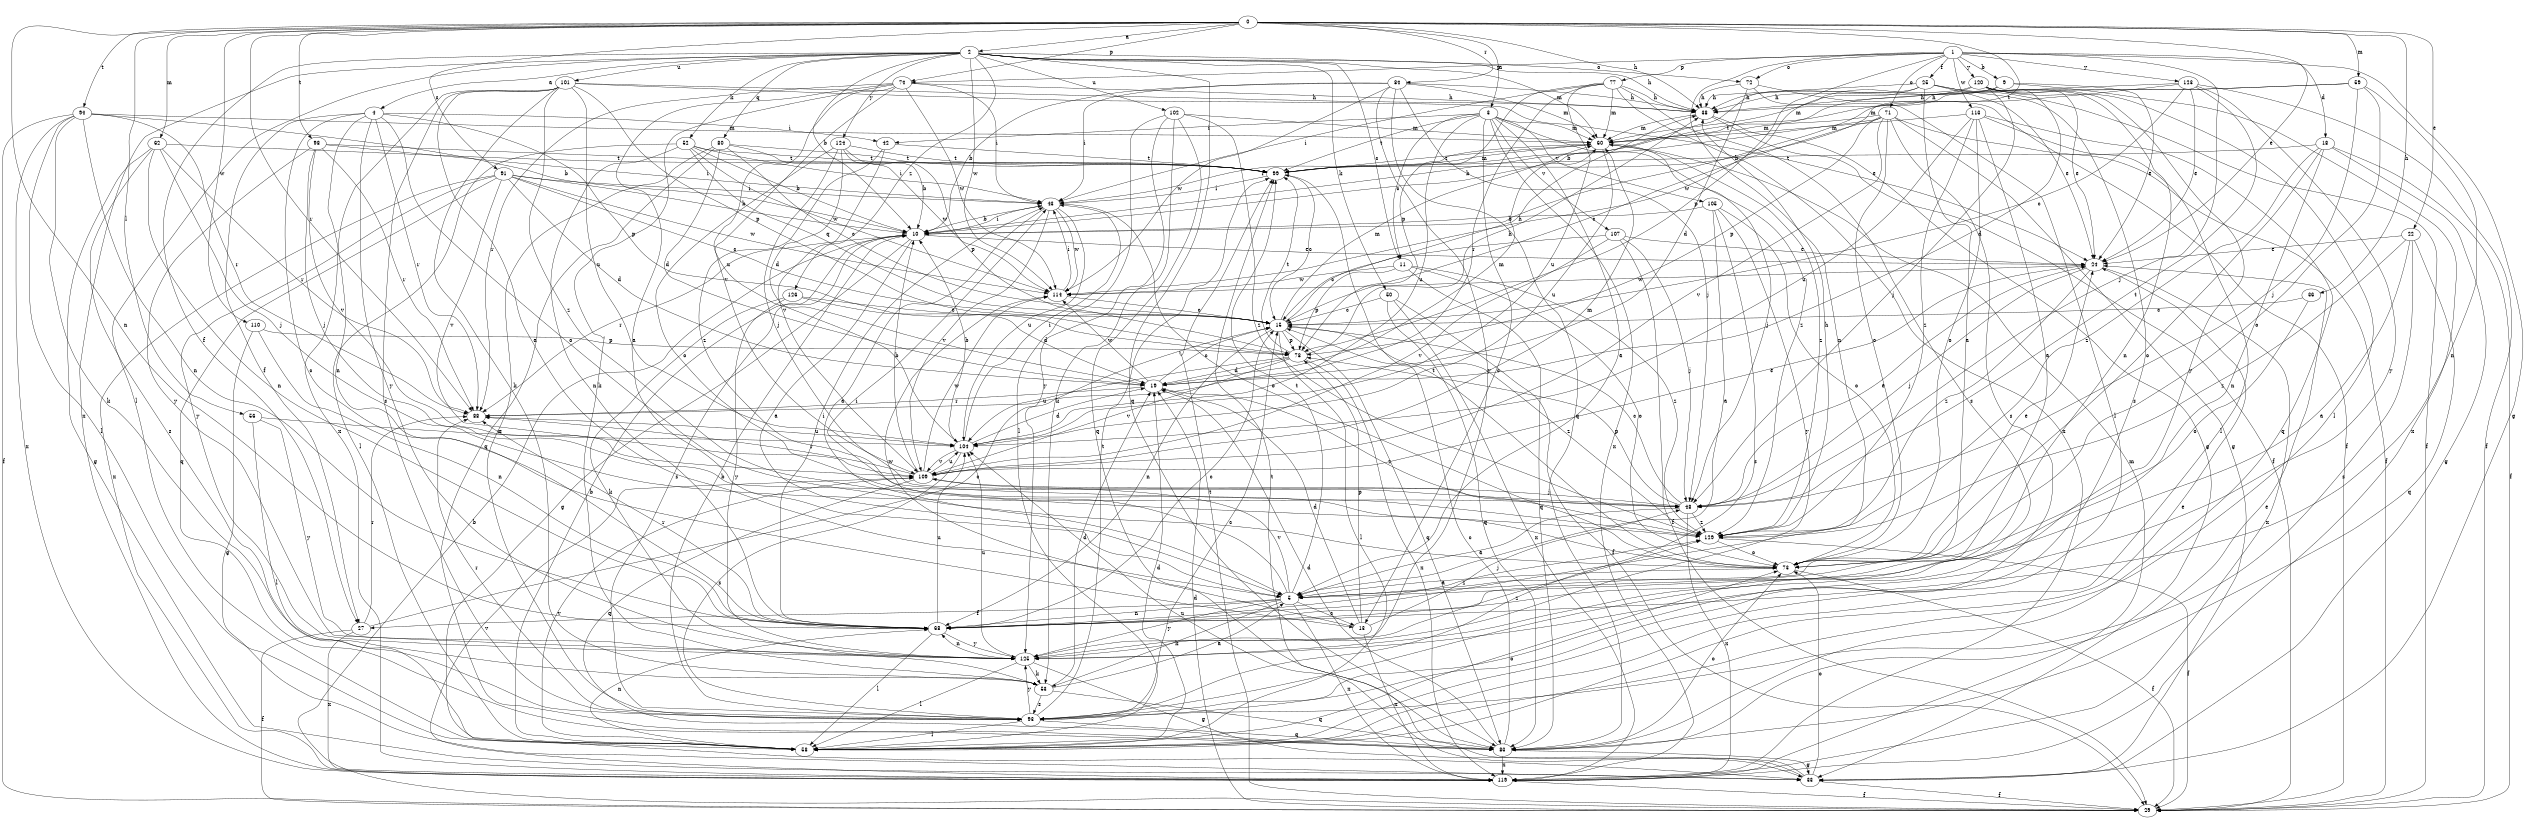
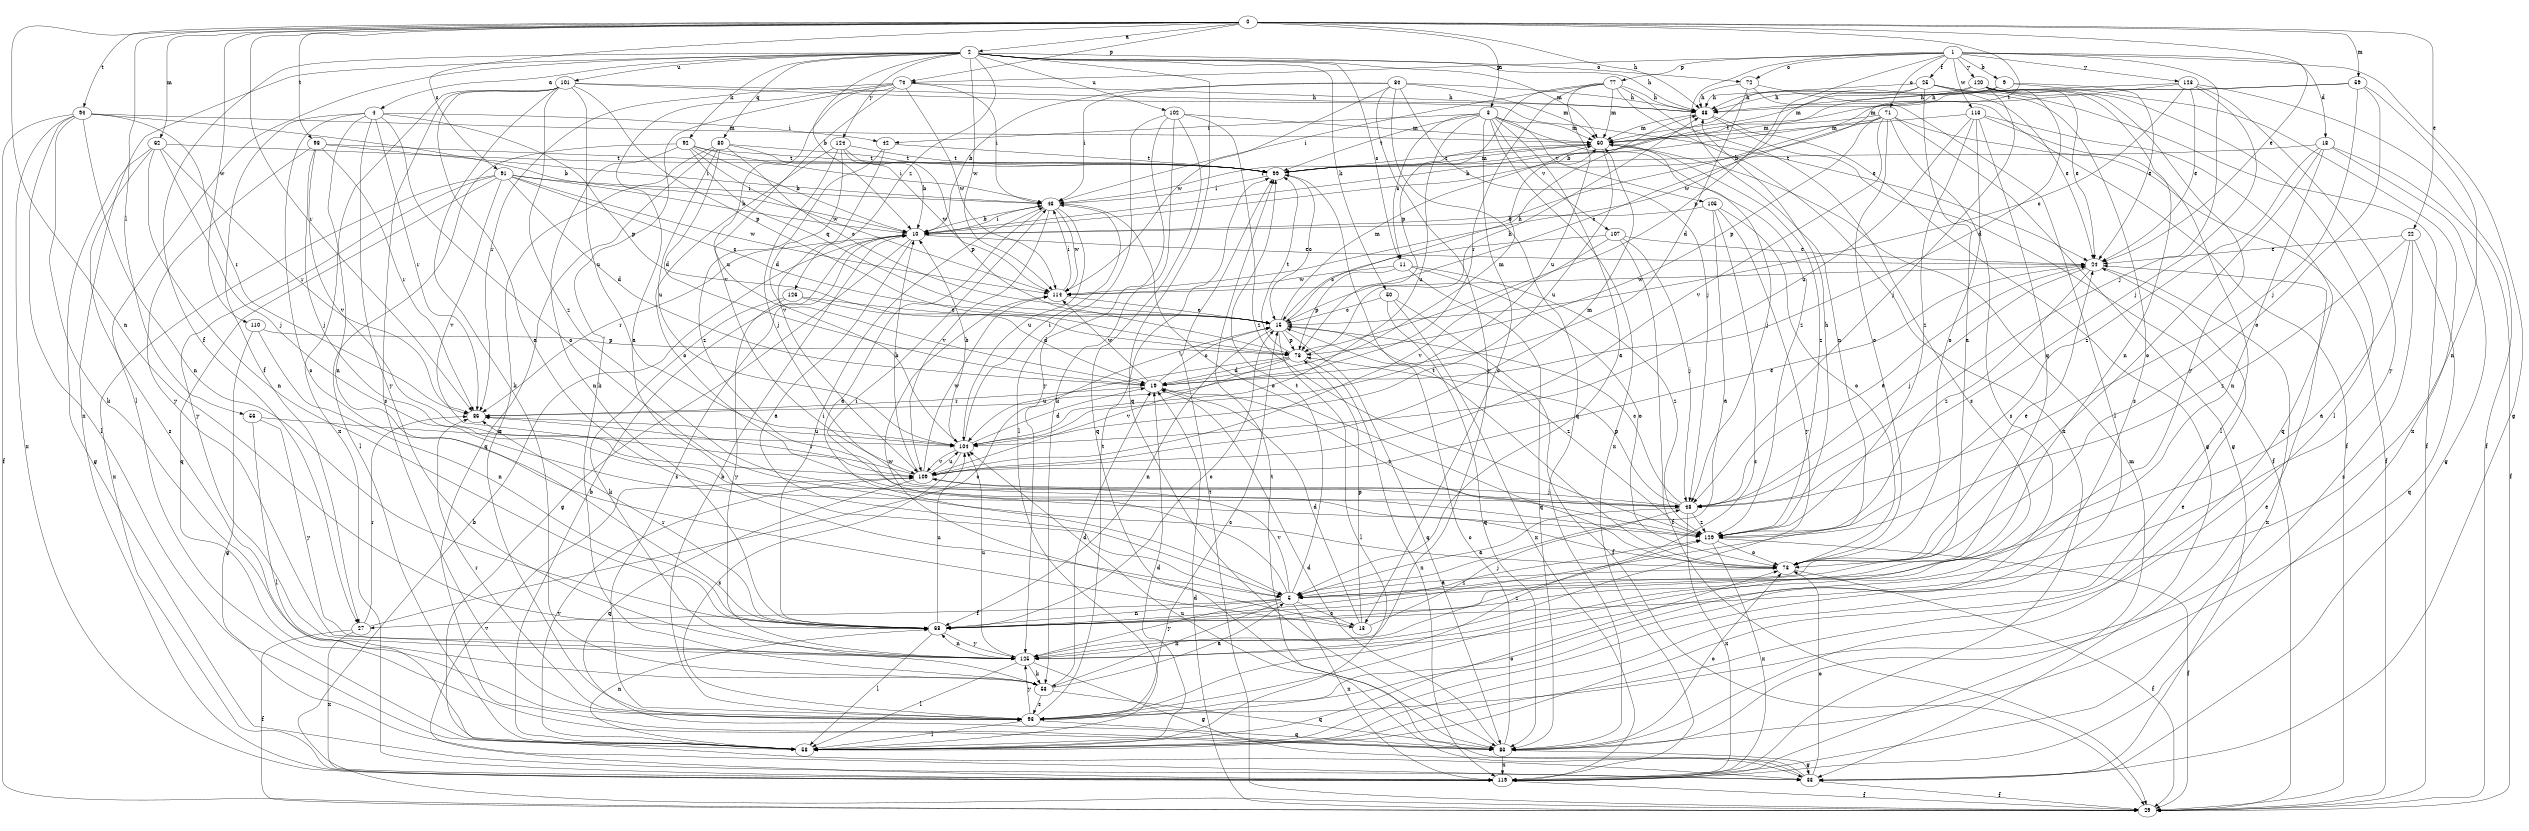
(1422, 37) -> none
(686, 144) -> (686, 144)
(2136, 295) -> (2136, 295)
(2311, 295) -> none
(2048, 356) -> (2048, 356)
none -> (703, 359)
(476, 417) -> (476, 417)
(1401, 720) -> (1750, 750)
